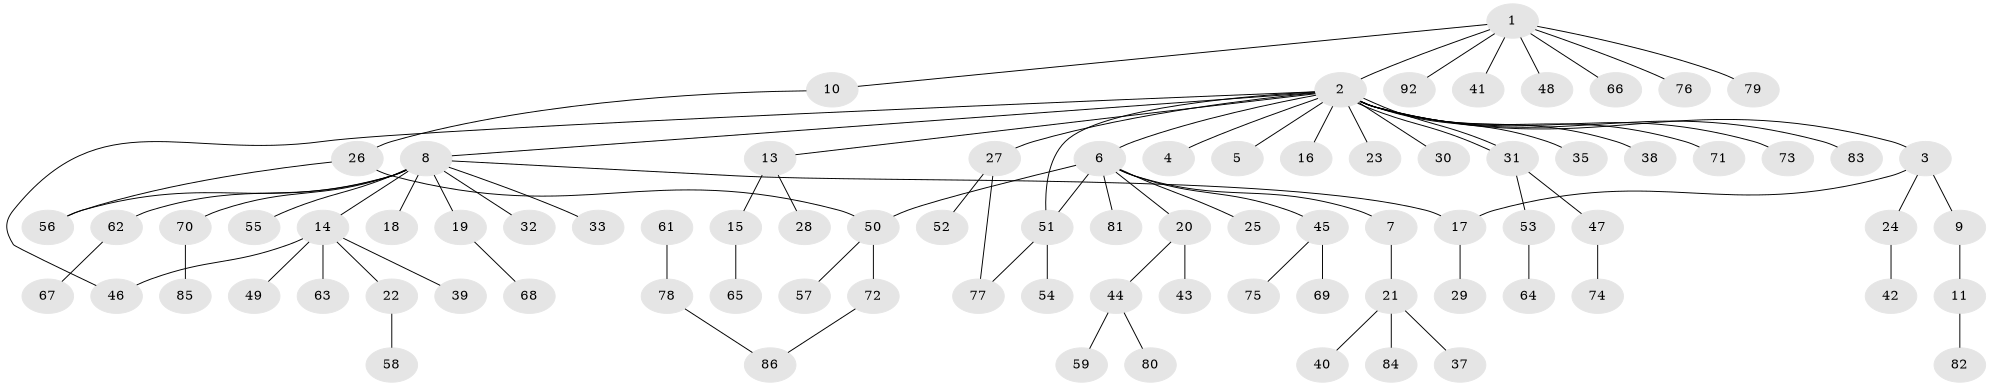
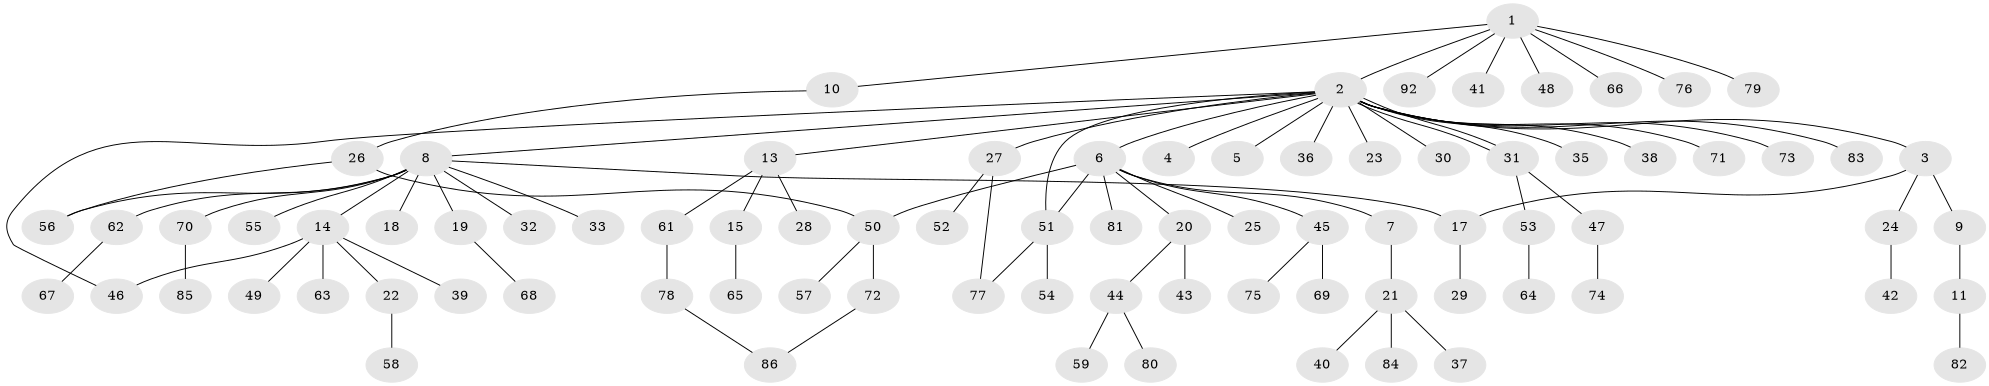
(1306, 159) -> (1306, 159)
none -> (713, 196)
